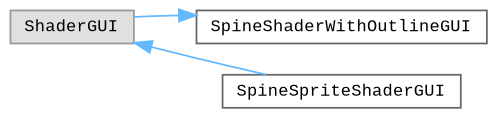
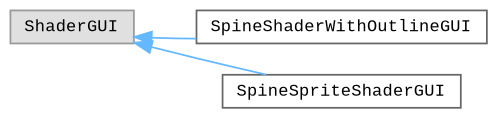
(156, 16) -> (174, 38)
